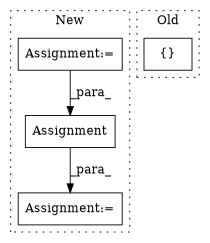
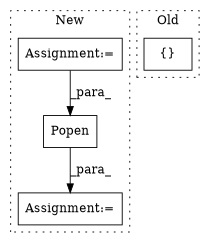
(70, 132) -> (70, 132)
